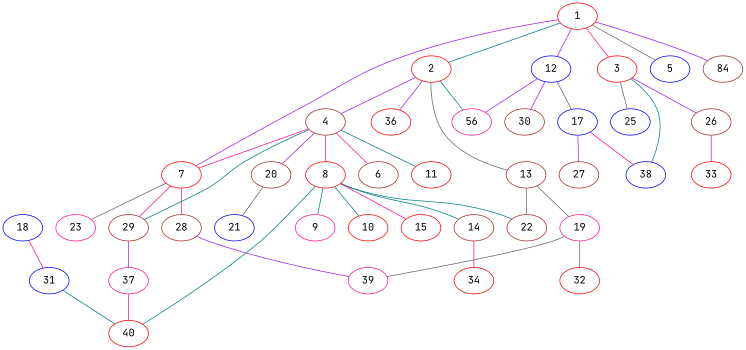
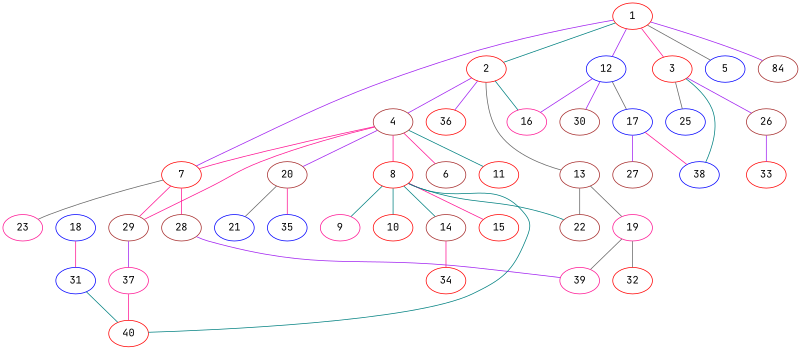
(472, 122) -> (527, 122)
(227, 175) -> (256, 164)
none -> (287, 228)
